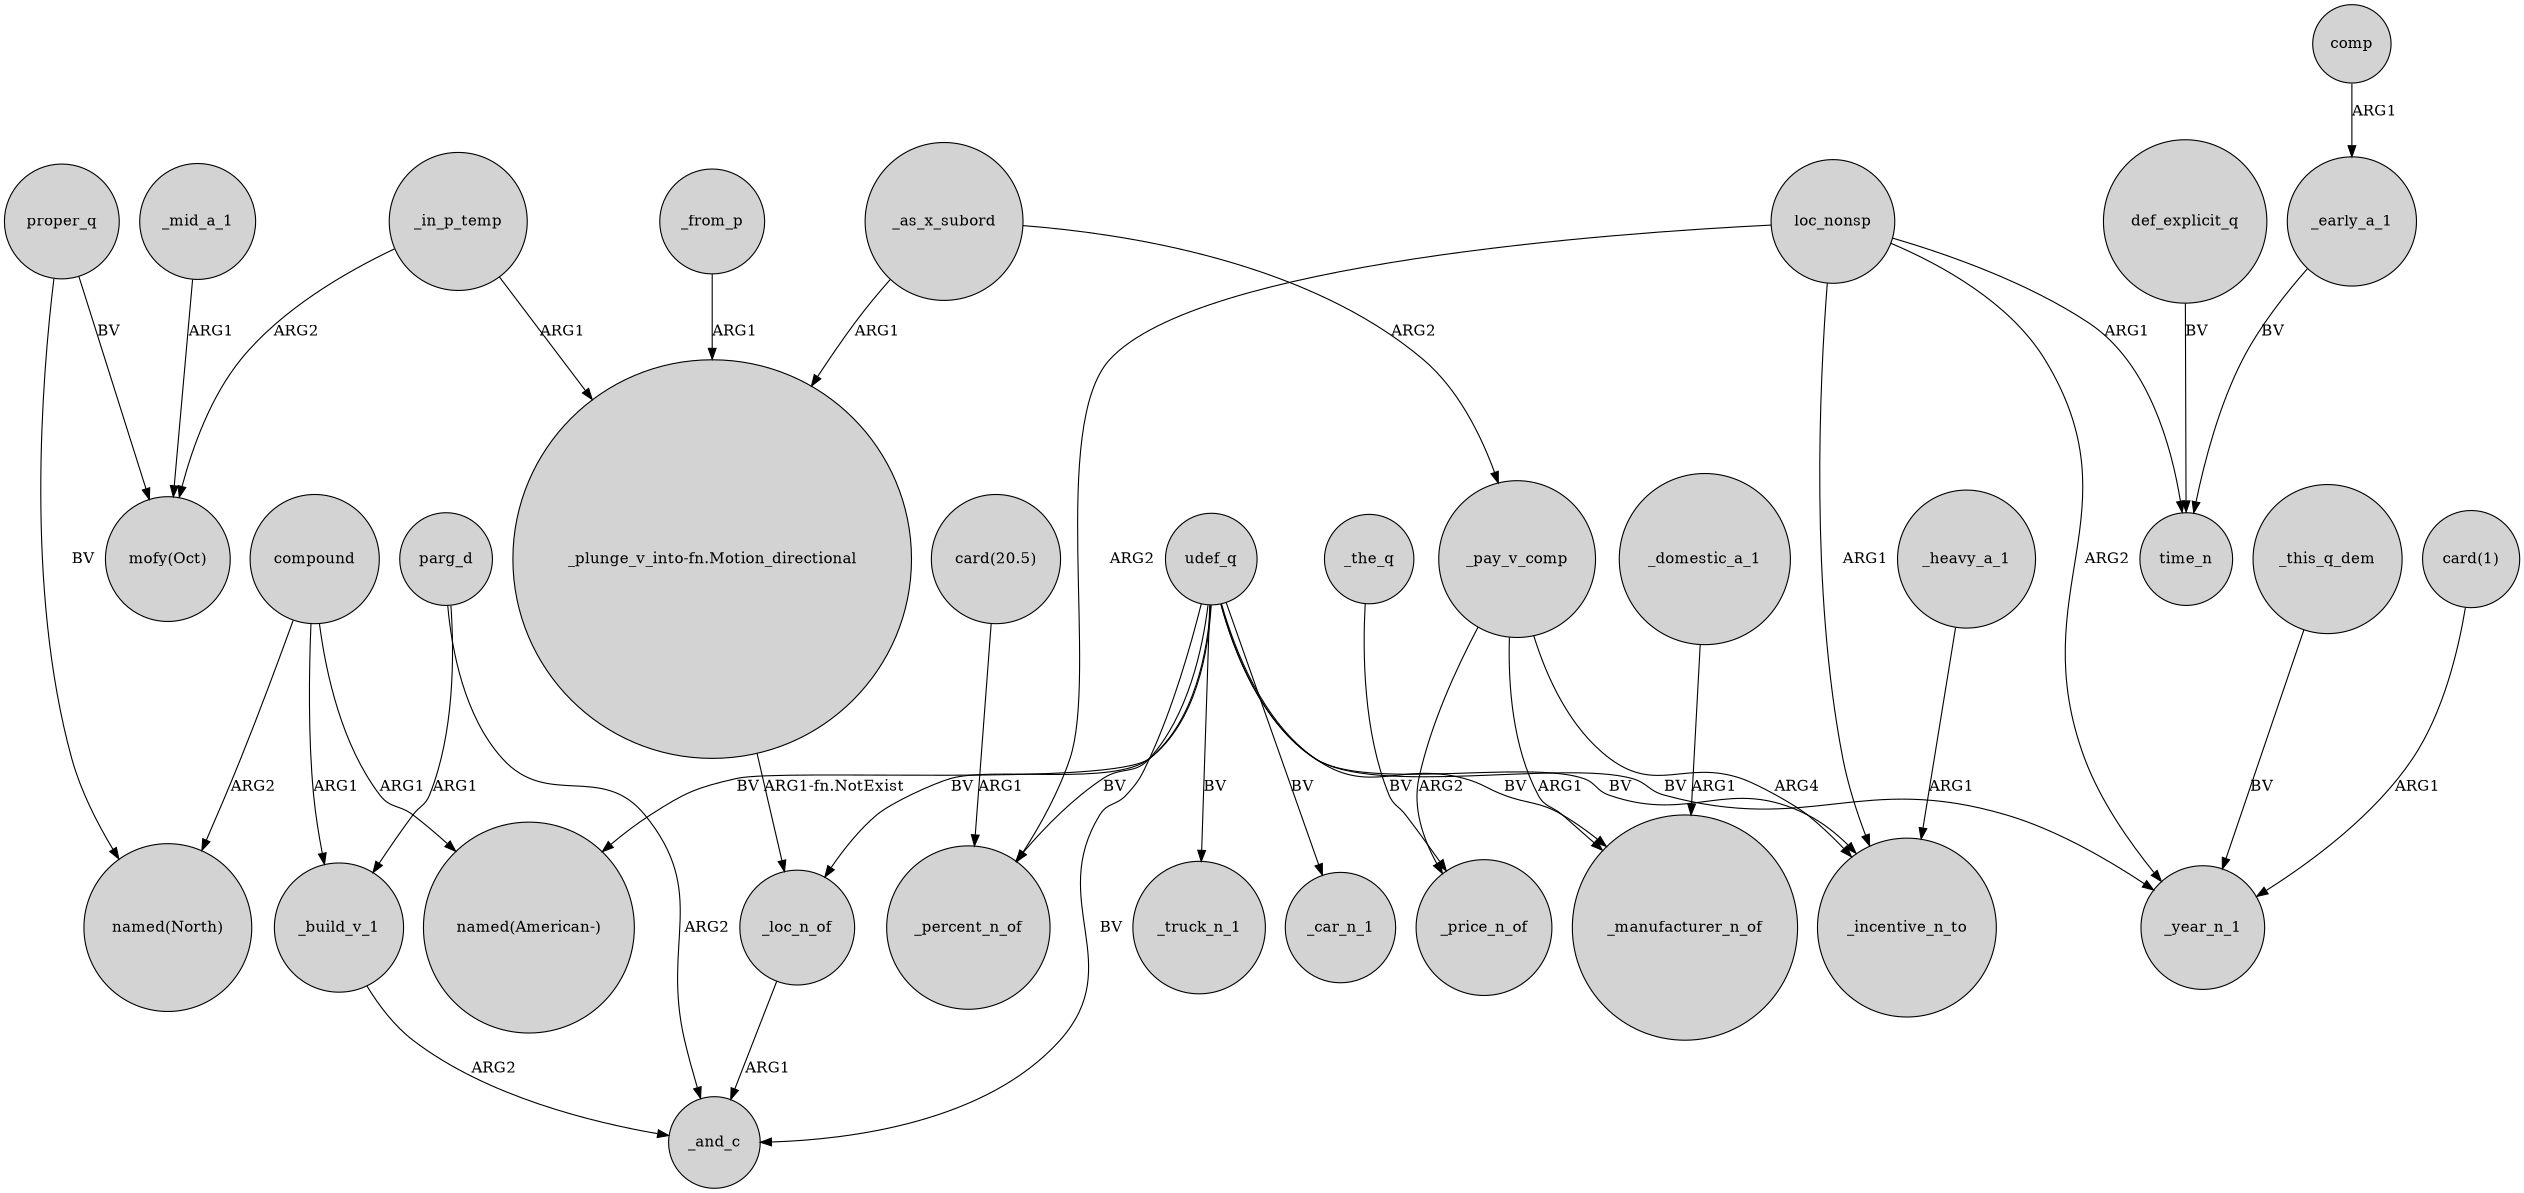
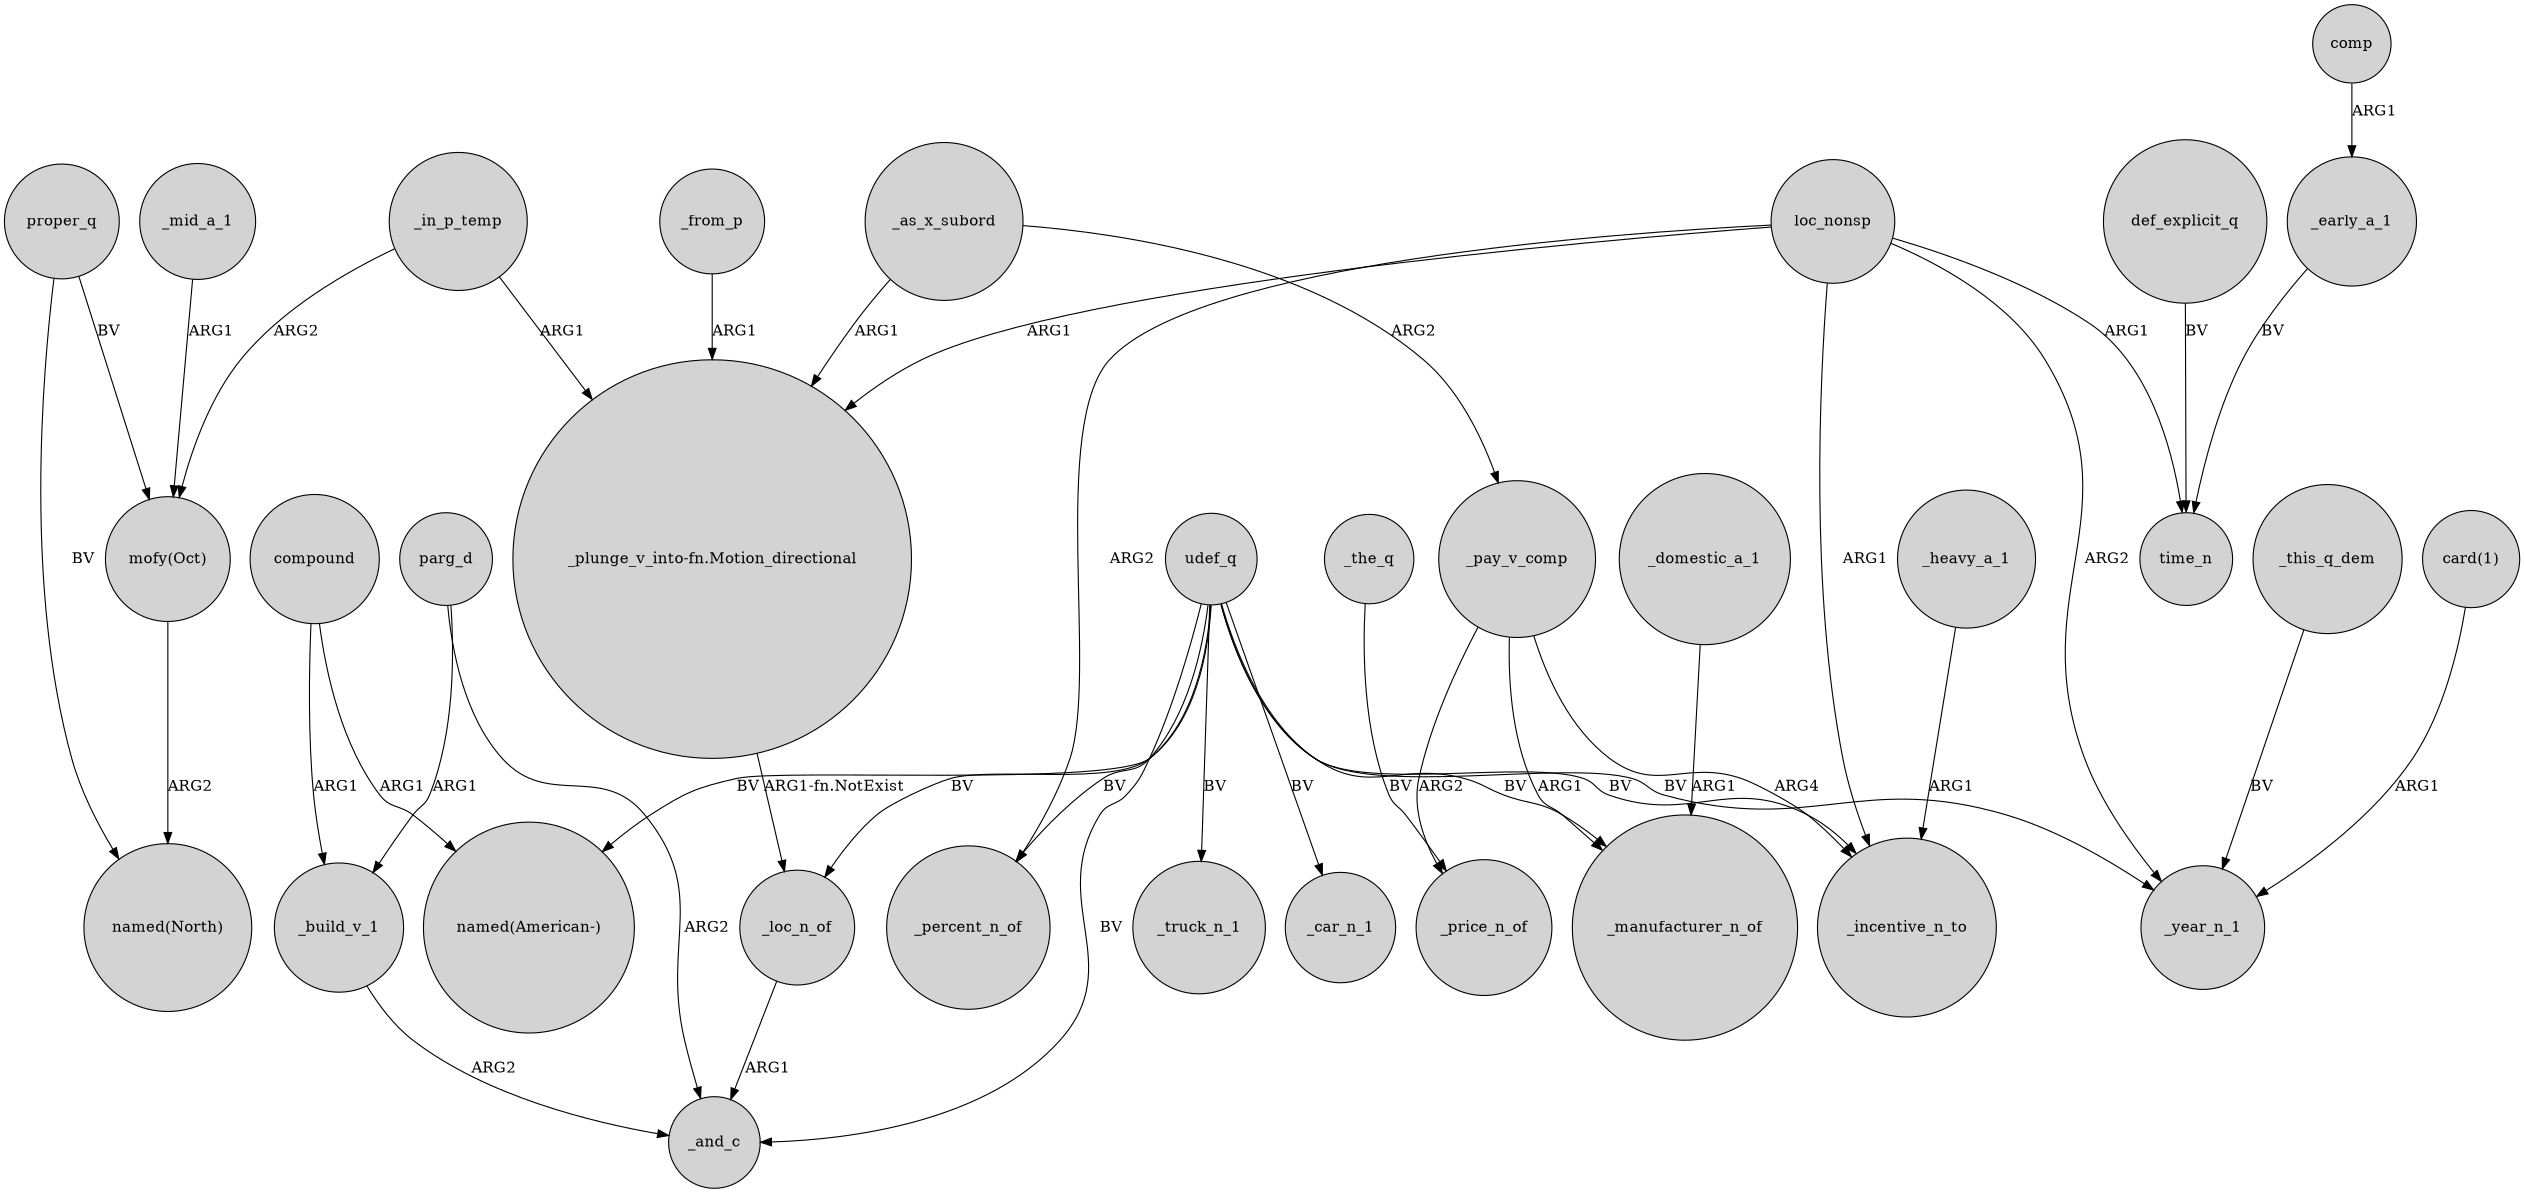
none -> (1256, 282)
(996, 559) -> none
(252, 731) -> (168, 727)
